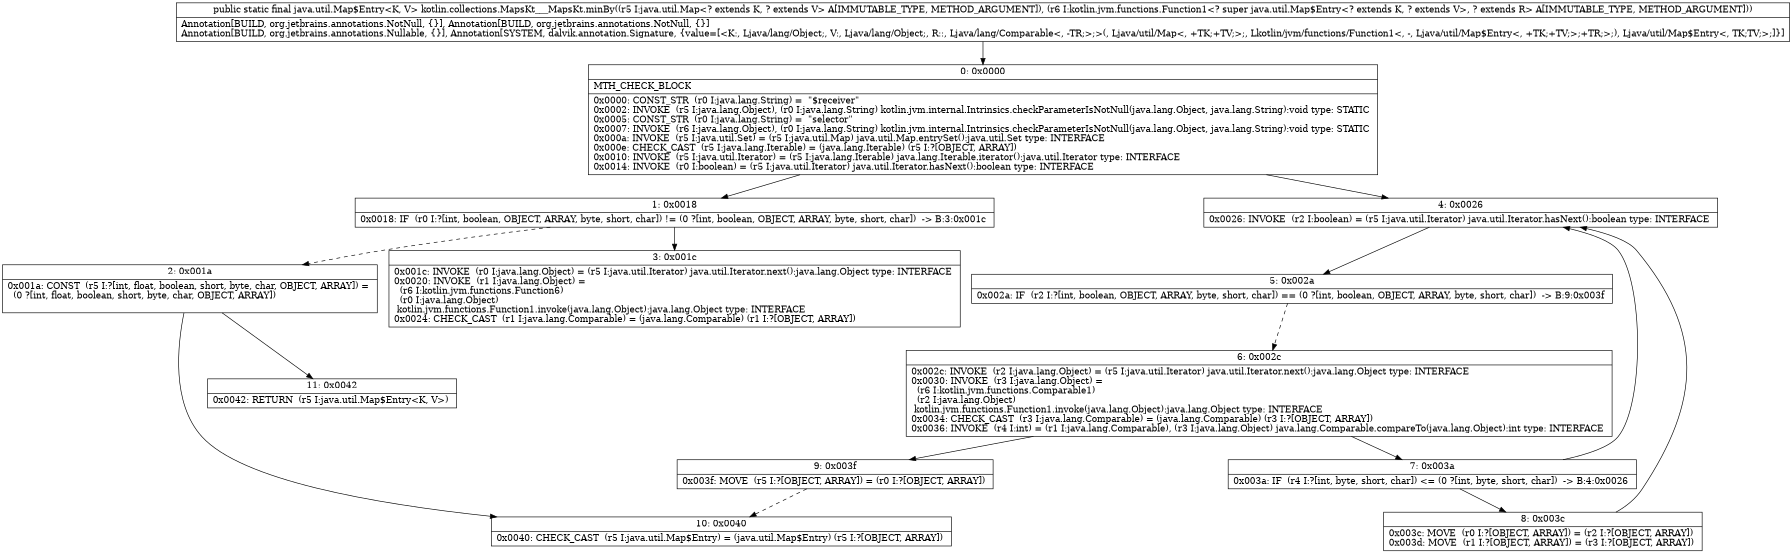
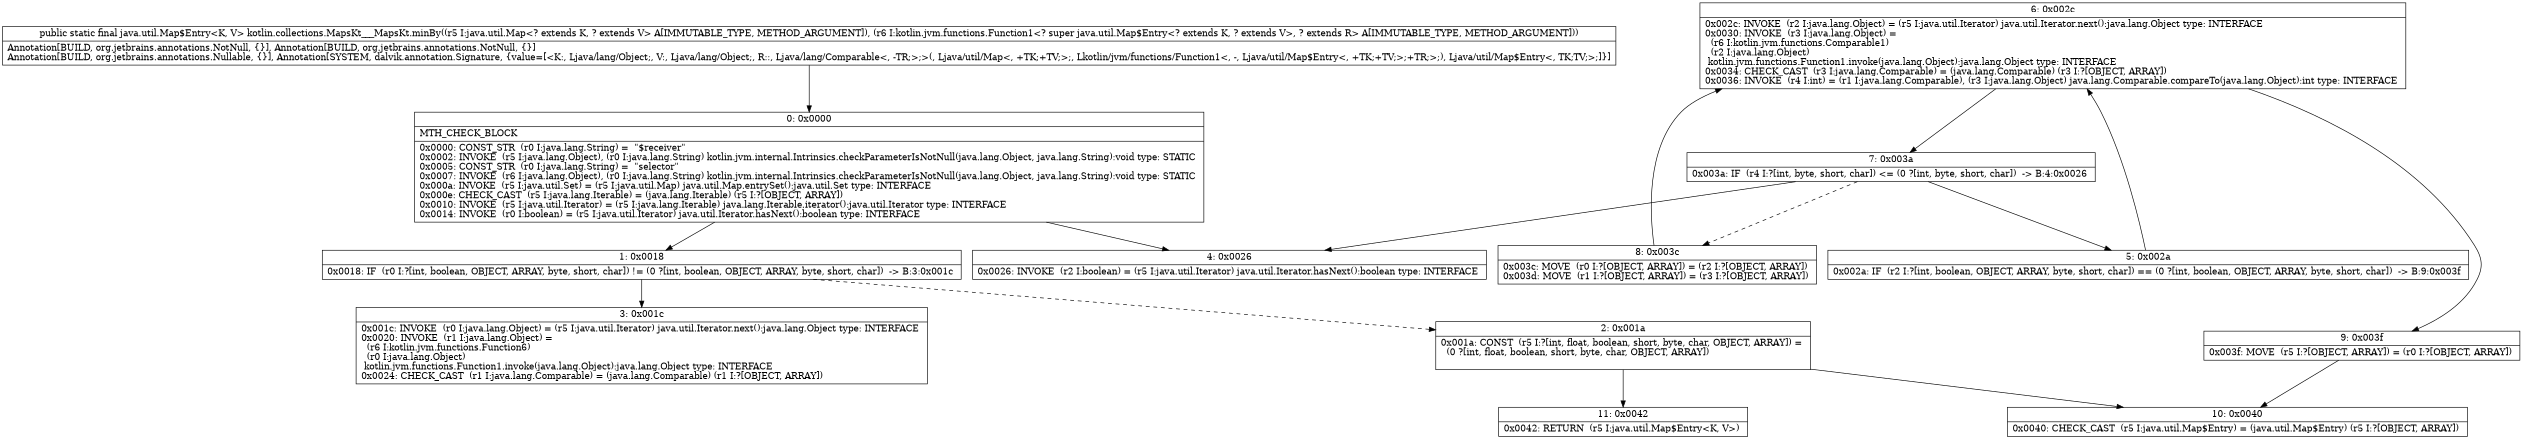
(1379, 249) -> (2017, 215)
(1281, 324) -> (2124, 170)
(1686, 358) -> (1658, 155)
(1480, 499) -> (1783, 212)
(781, 501) -> (2302, 382)
